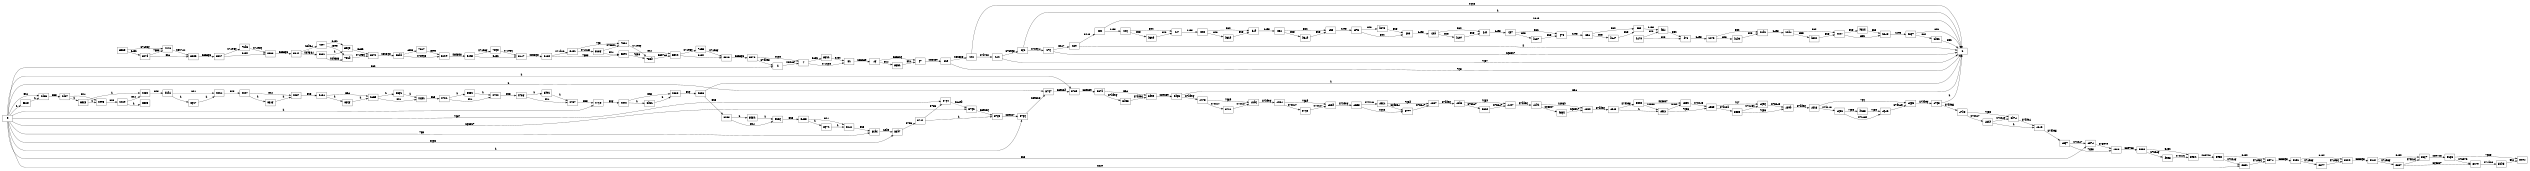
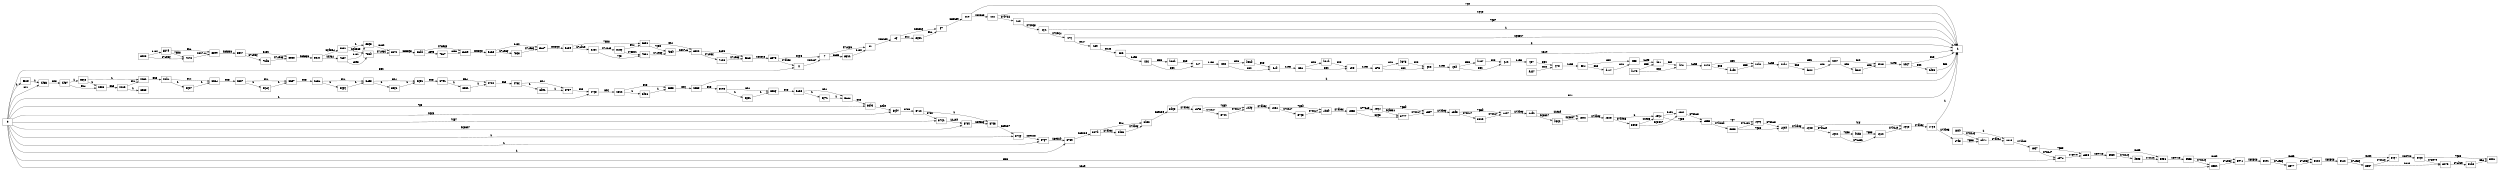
(1522, 36) -> none
(1974, 119) -> none
(2437, 163) -> (2407, 164)
